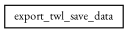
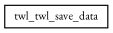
(64, 17) -> (56, 17)
